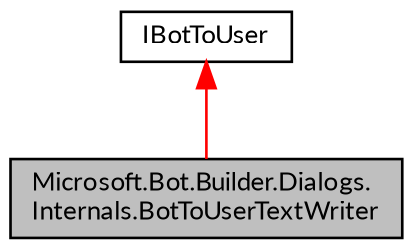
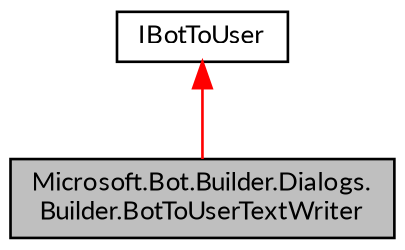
(206, 199) -> (202, 199)
